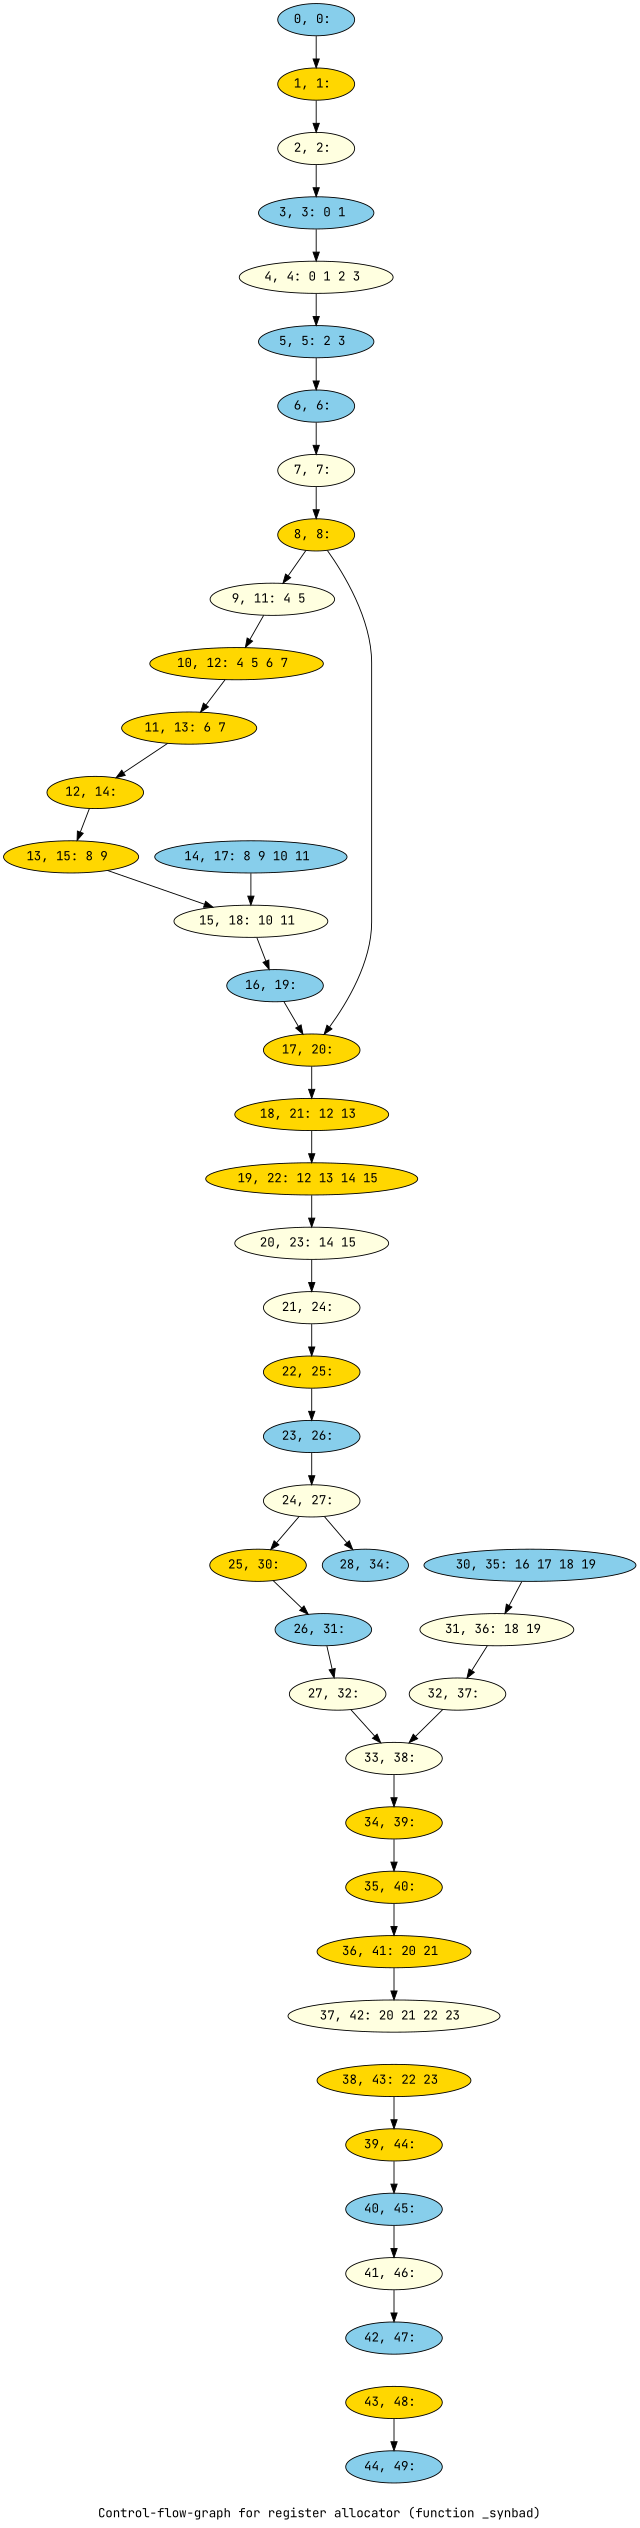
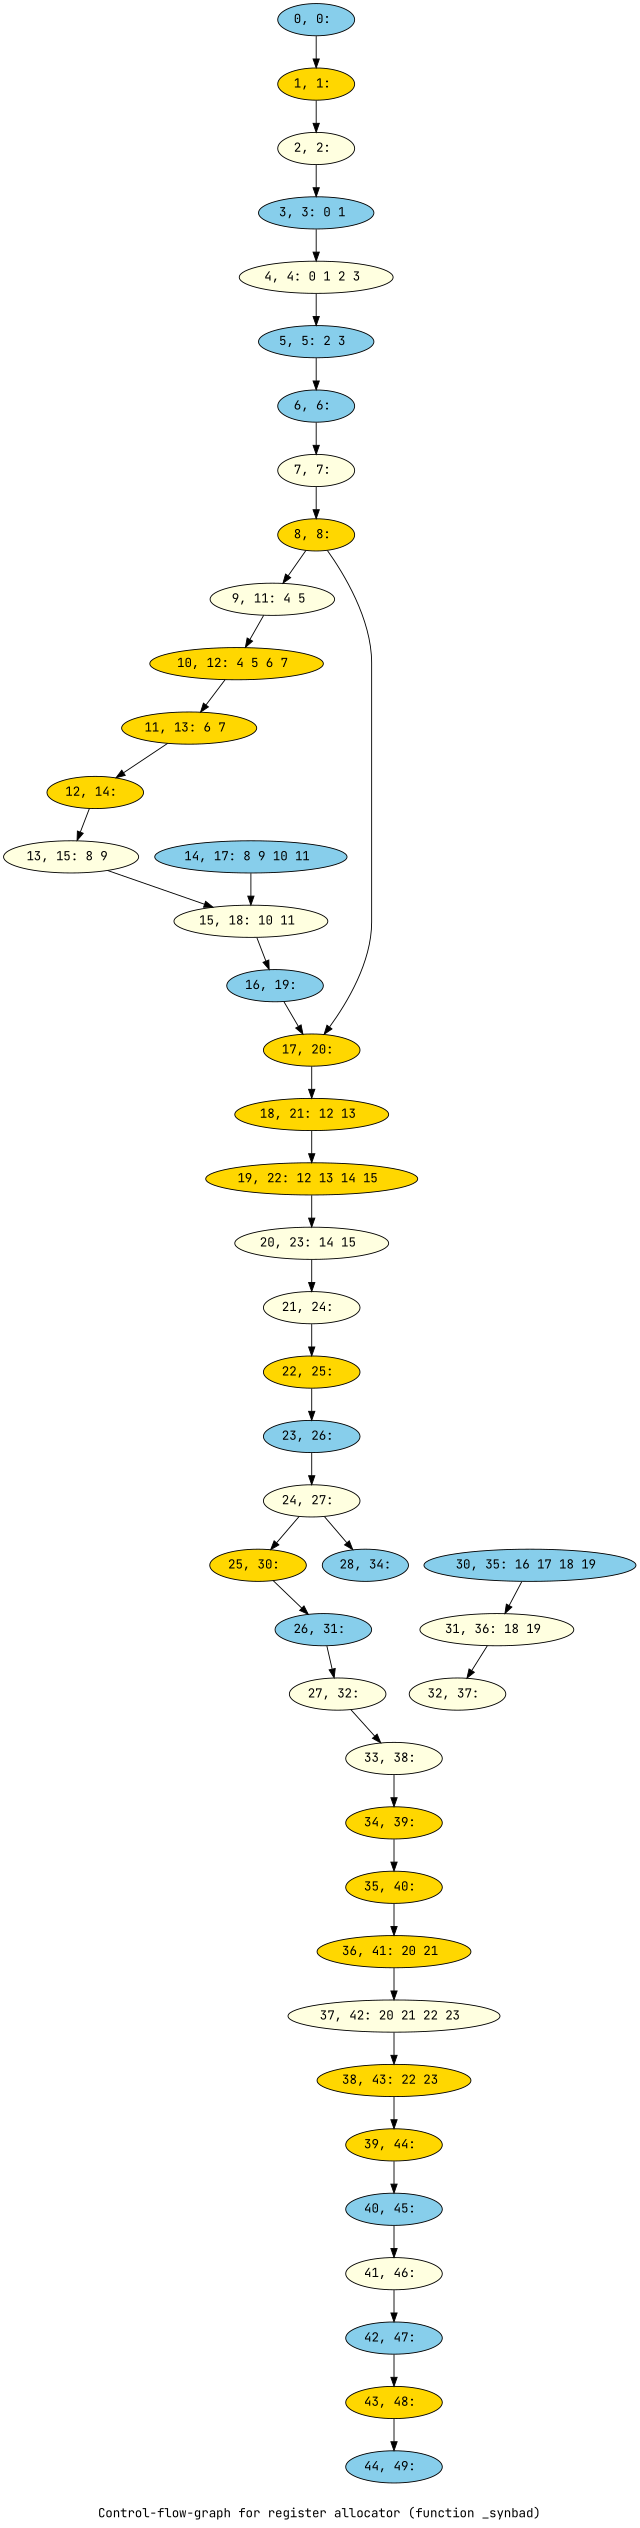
(71, 857) -> (71, 857)
(429, 1723) -> none
none -> (394, 2044)
none -> (394, 2366)
